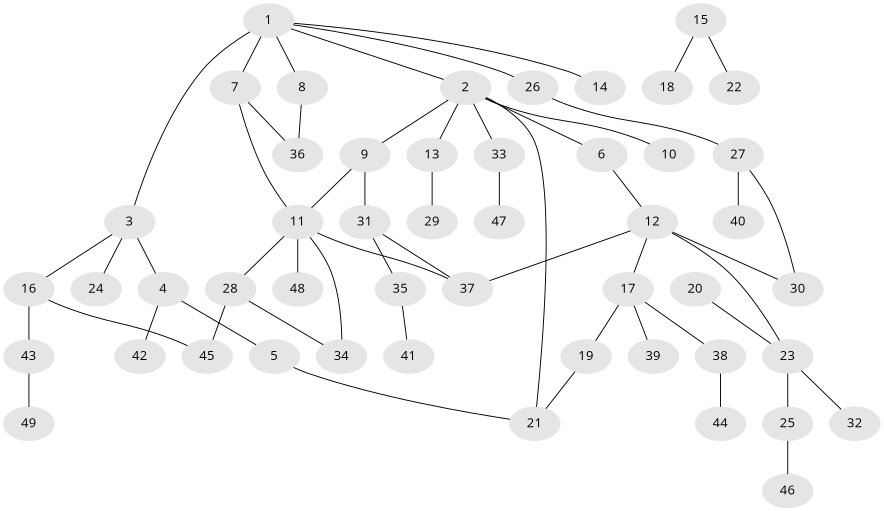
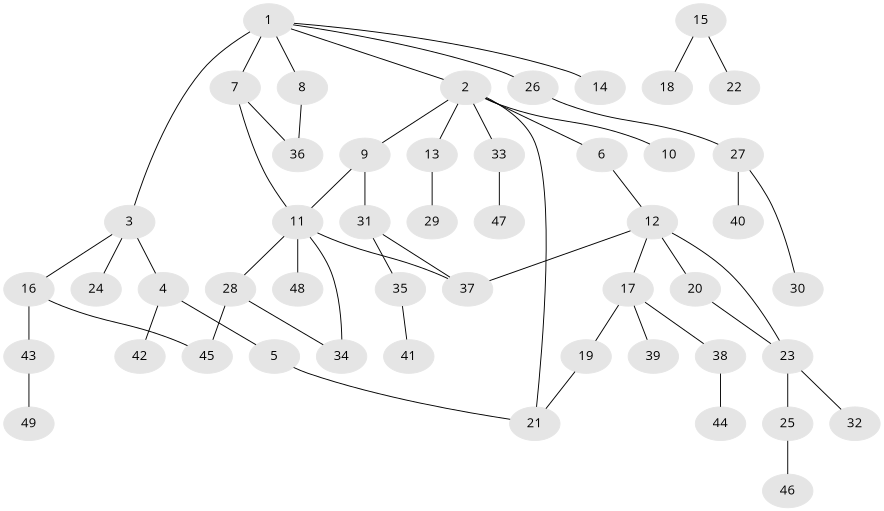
(725, 256) -> (674, 256)
